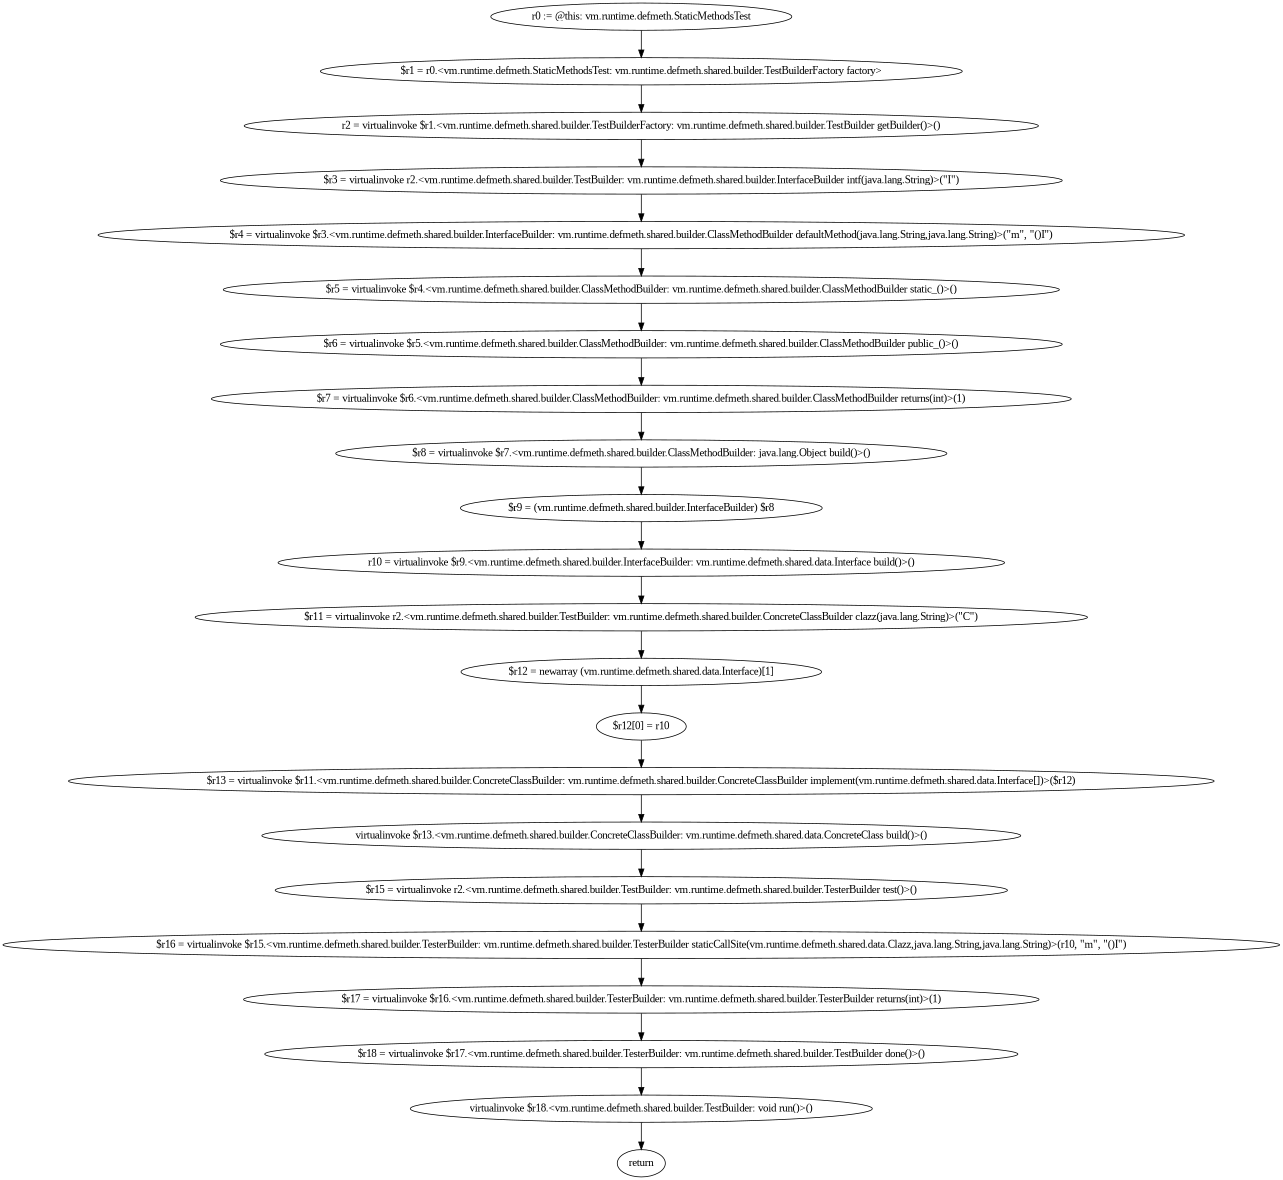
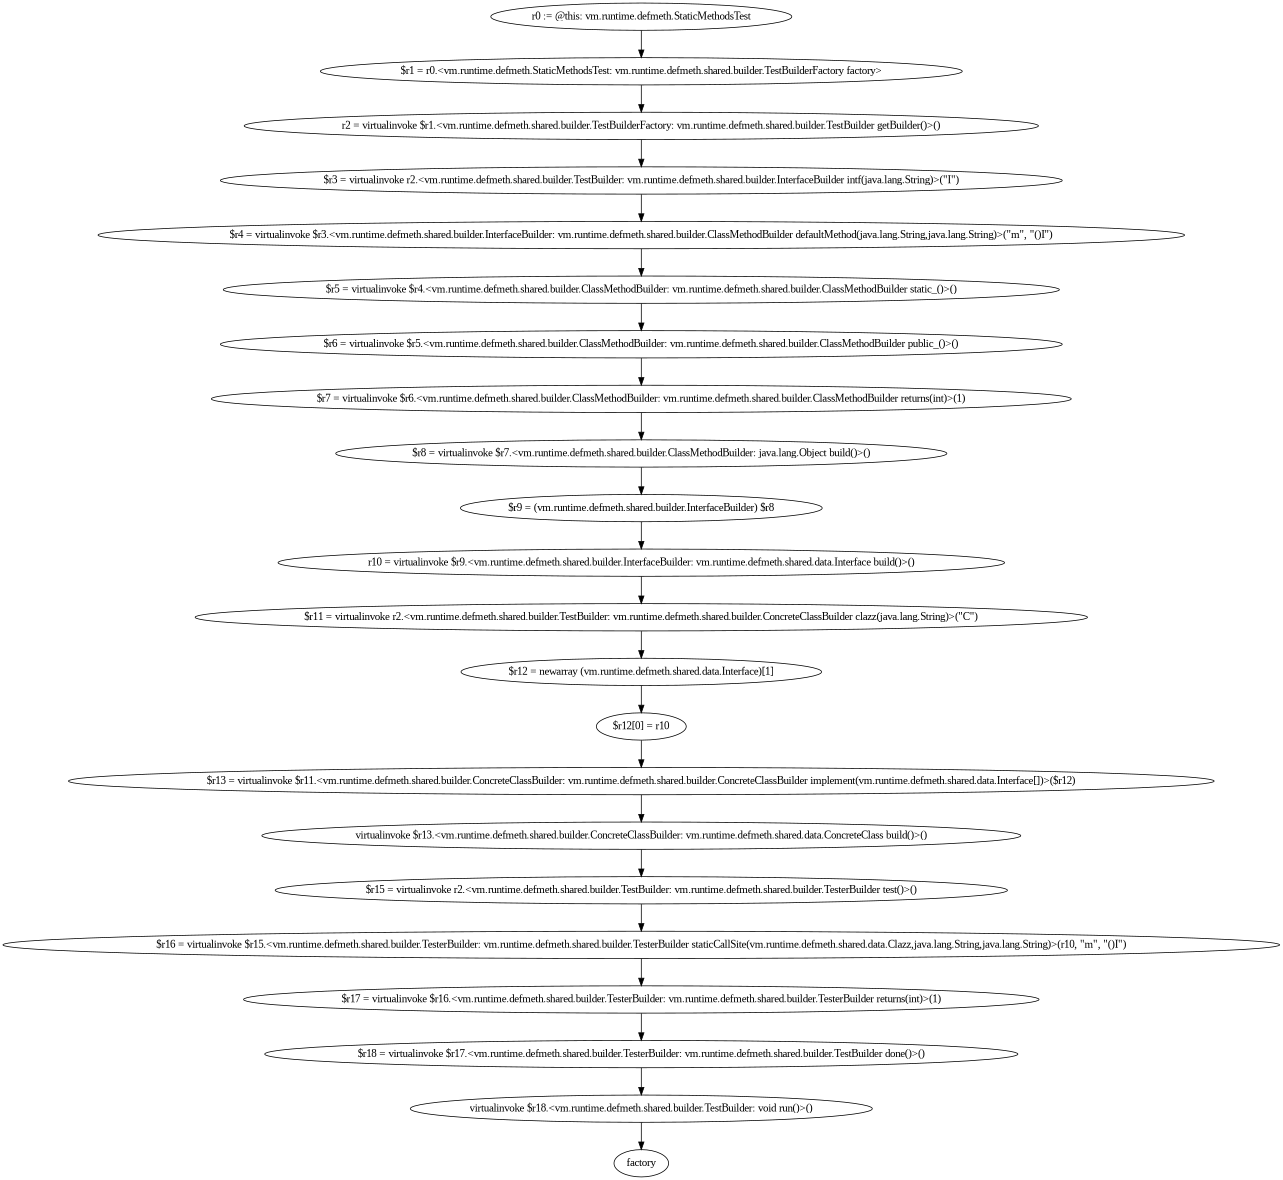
(641, 1163) -> (641, 1163)
